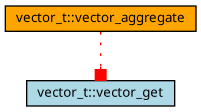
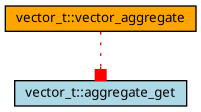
(101, 93) -> (101, 93)
